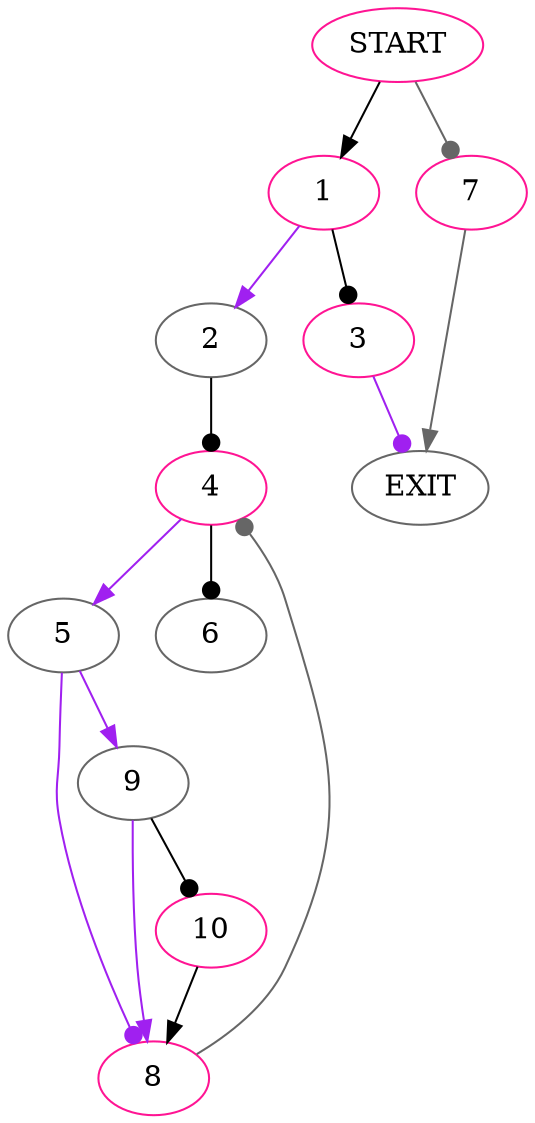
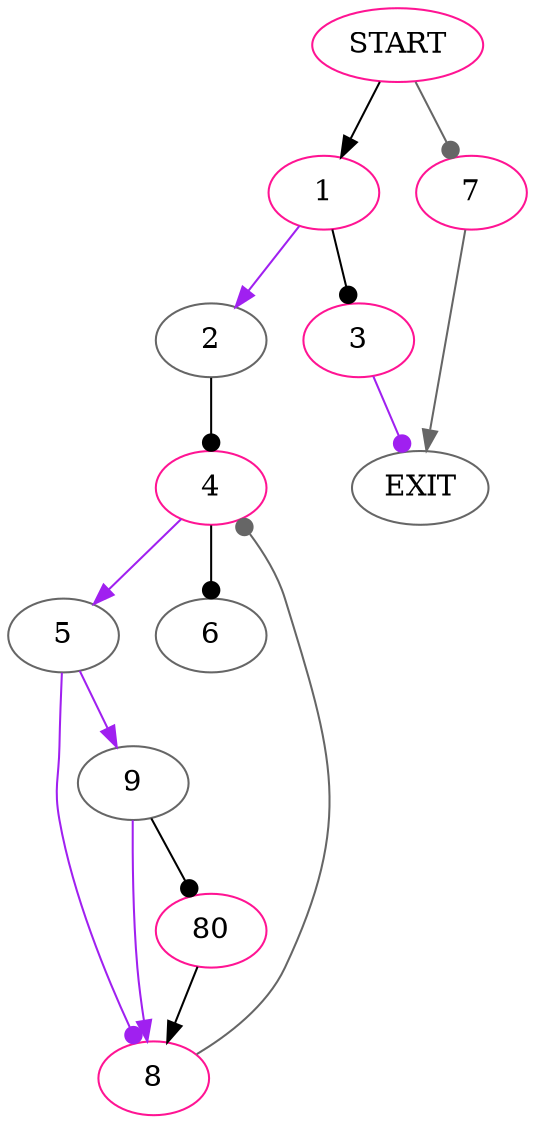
(211, 931) -> (211, 931)
